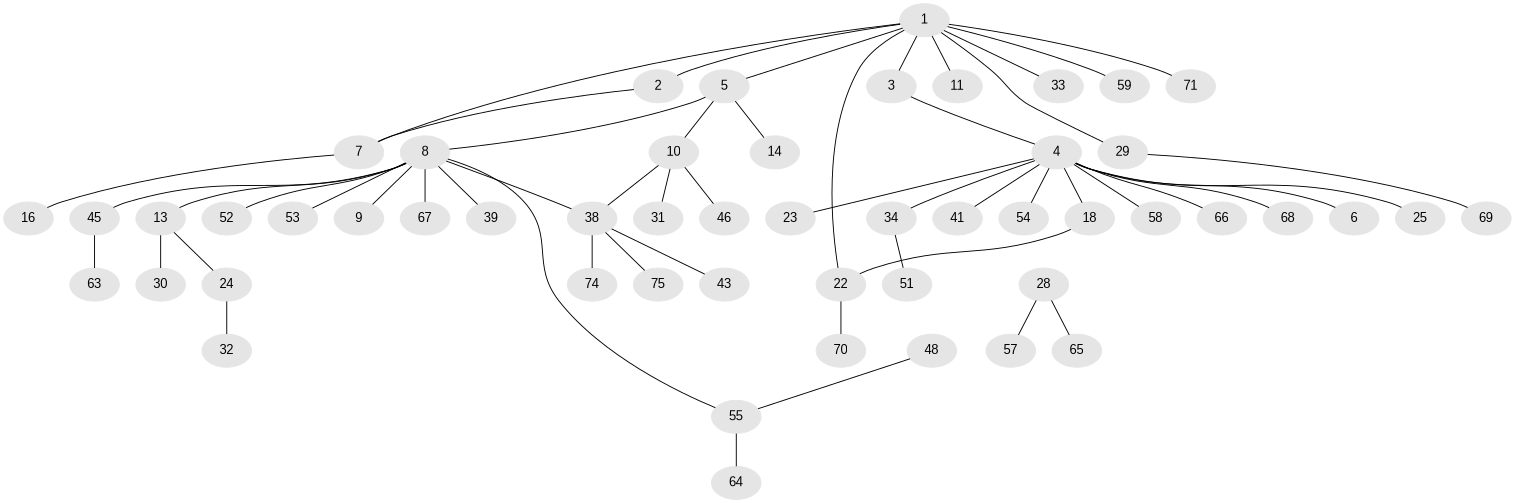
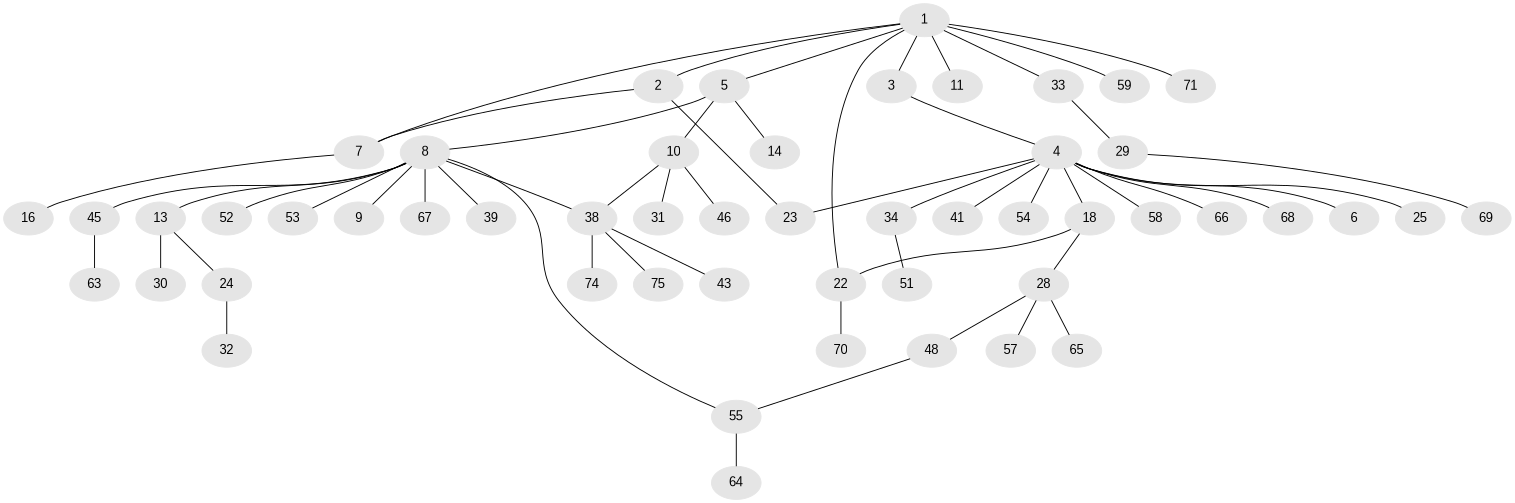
(1016, 96) -> (1091, 119)
none -> (724, 152)
none -> (1067, 252)
none -> (988, 318)
